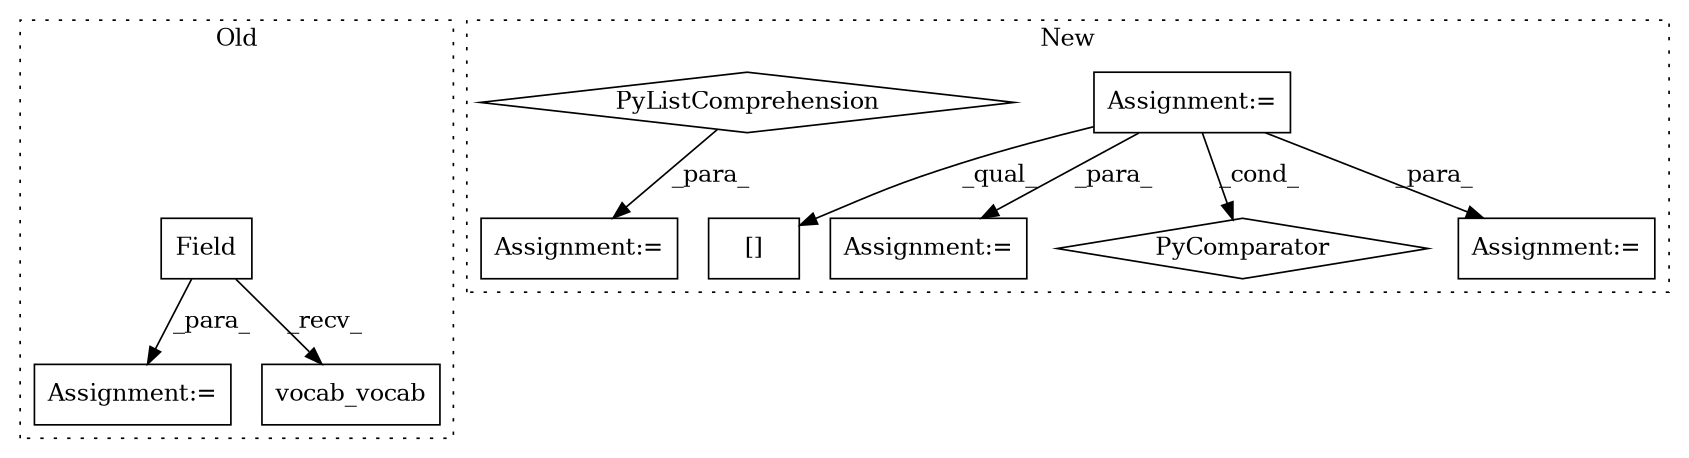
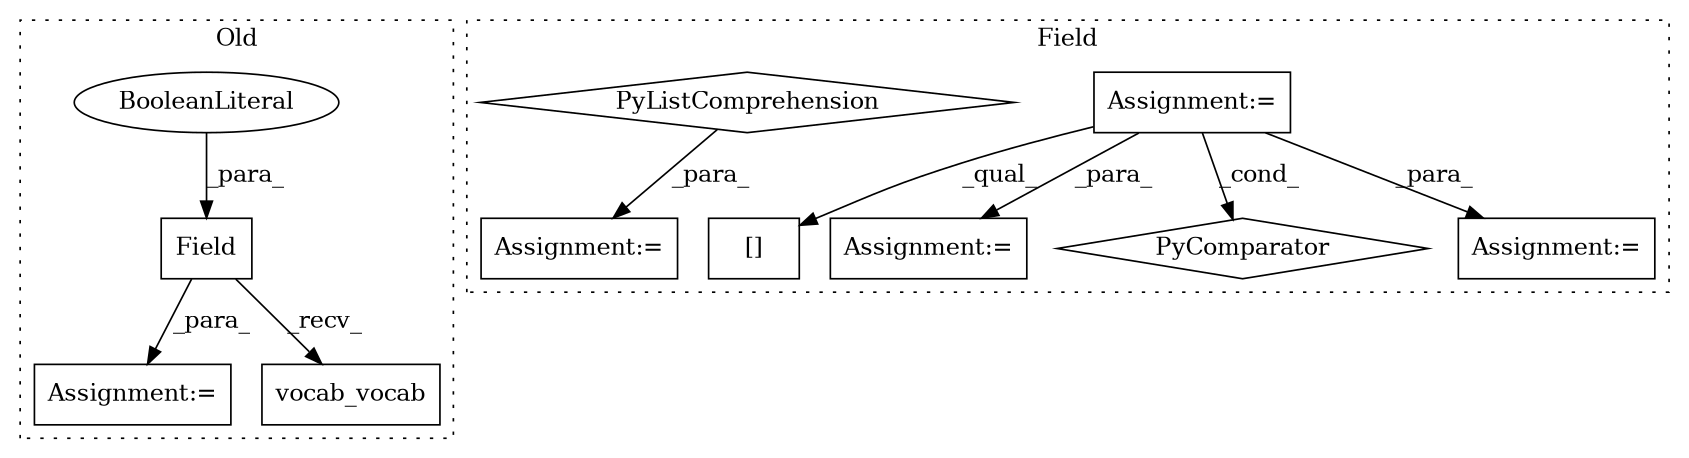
(1068, 39) -> (1068, 39)
none -> (207, 102)
